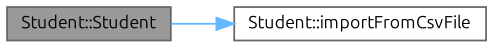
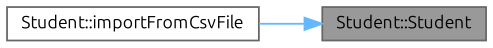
(194, 24) -> (282, 24)
